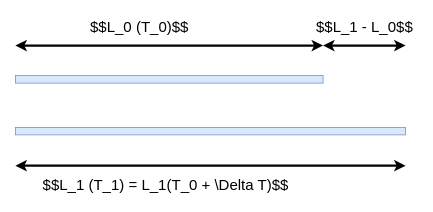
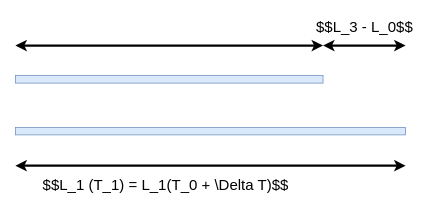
(139, 27) -> none
(365, 27) -> (365, 27)
